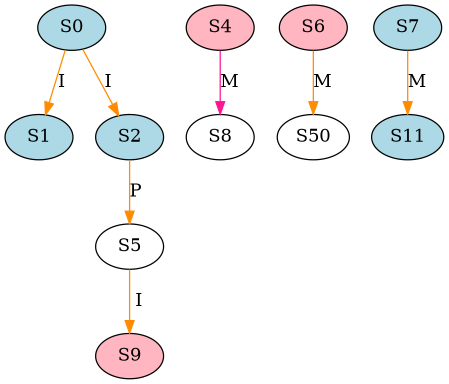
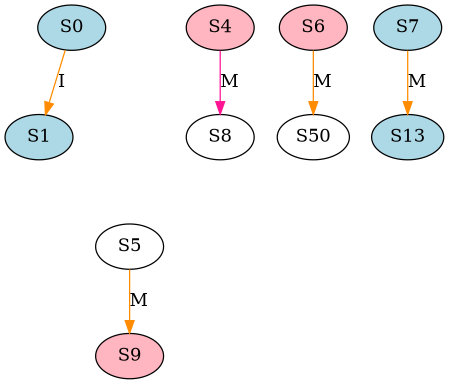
(130, 137) -> none
(408, 137) -> (408, 137)
(139, 301) -> (139, 301)
